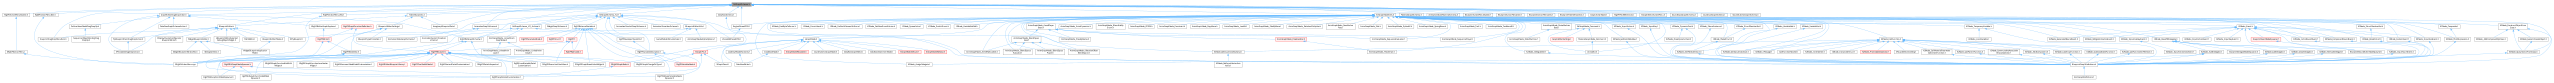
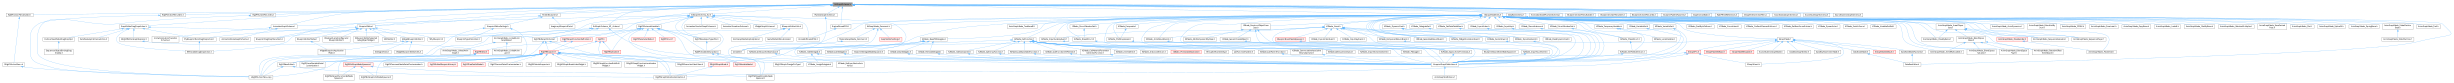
(587, 47) -> (621, 32)
